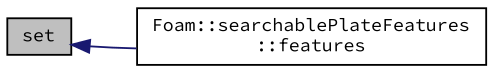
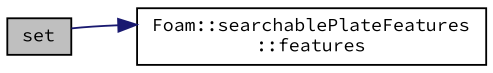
(113, 48) -> (95, 26)
